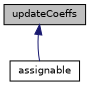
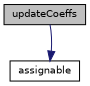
(38, 48) -> (51, 38)
